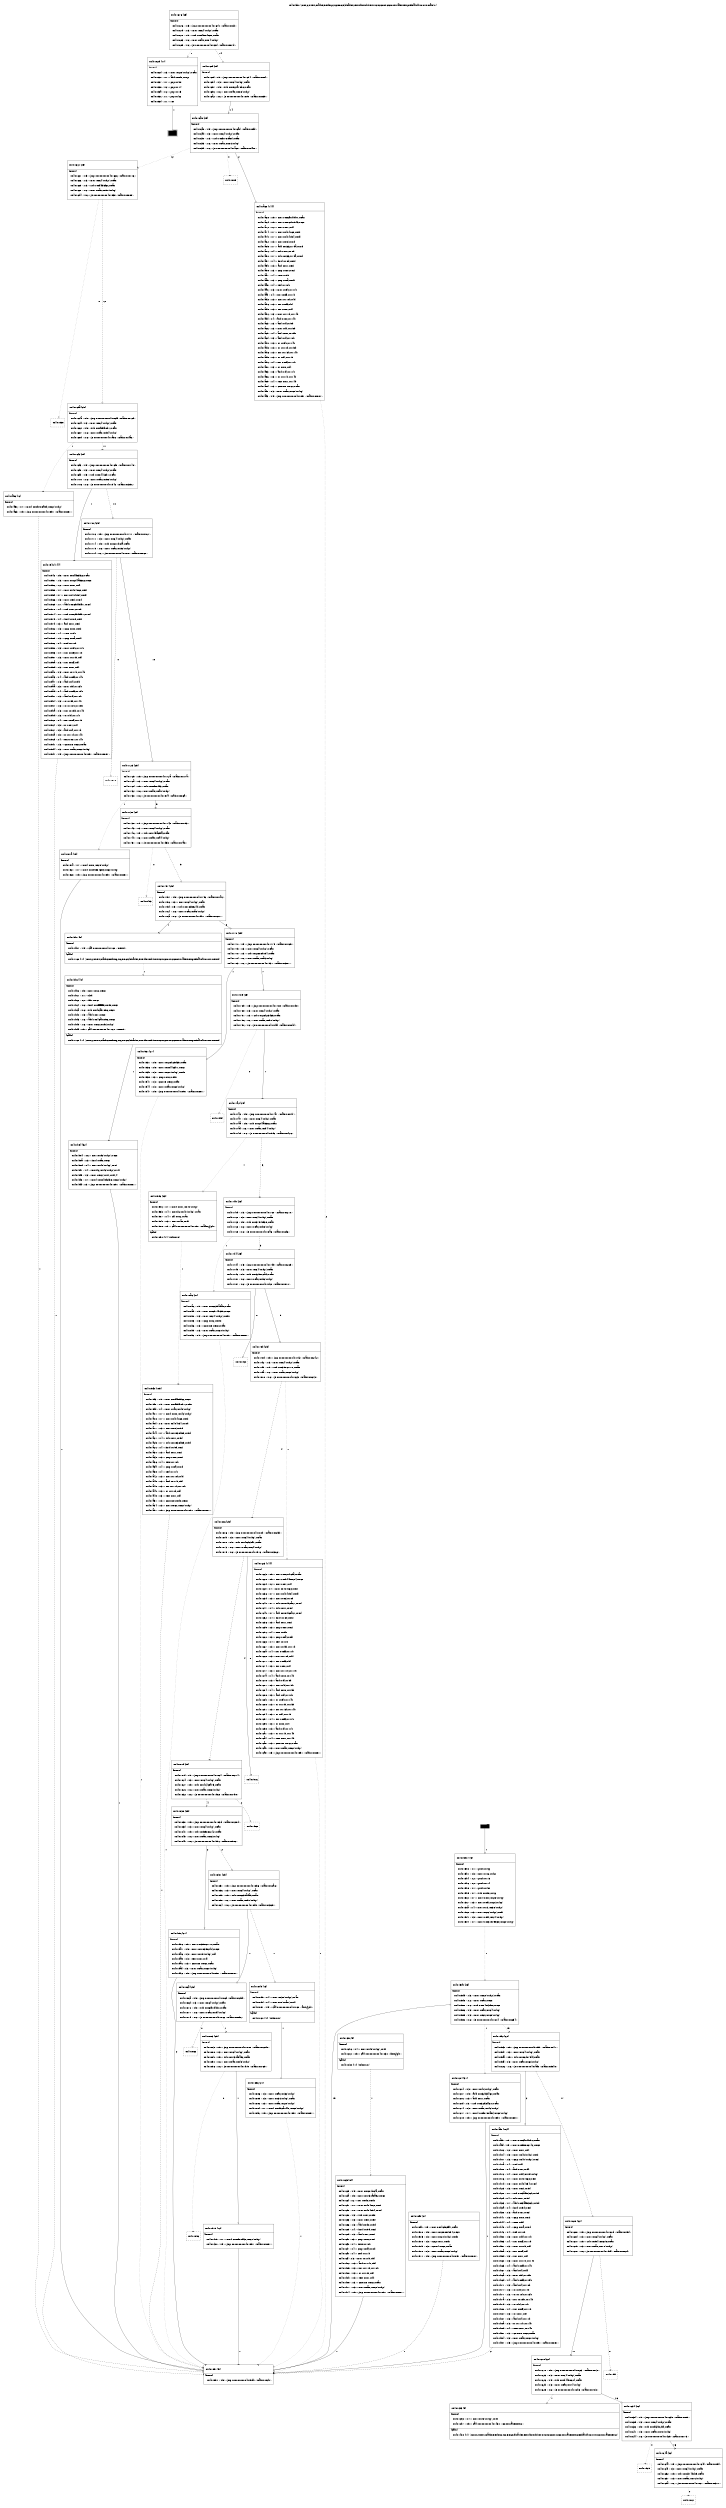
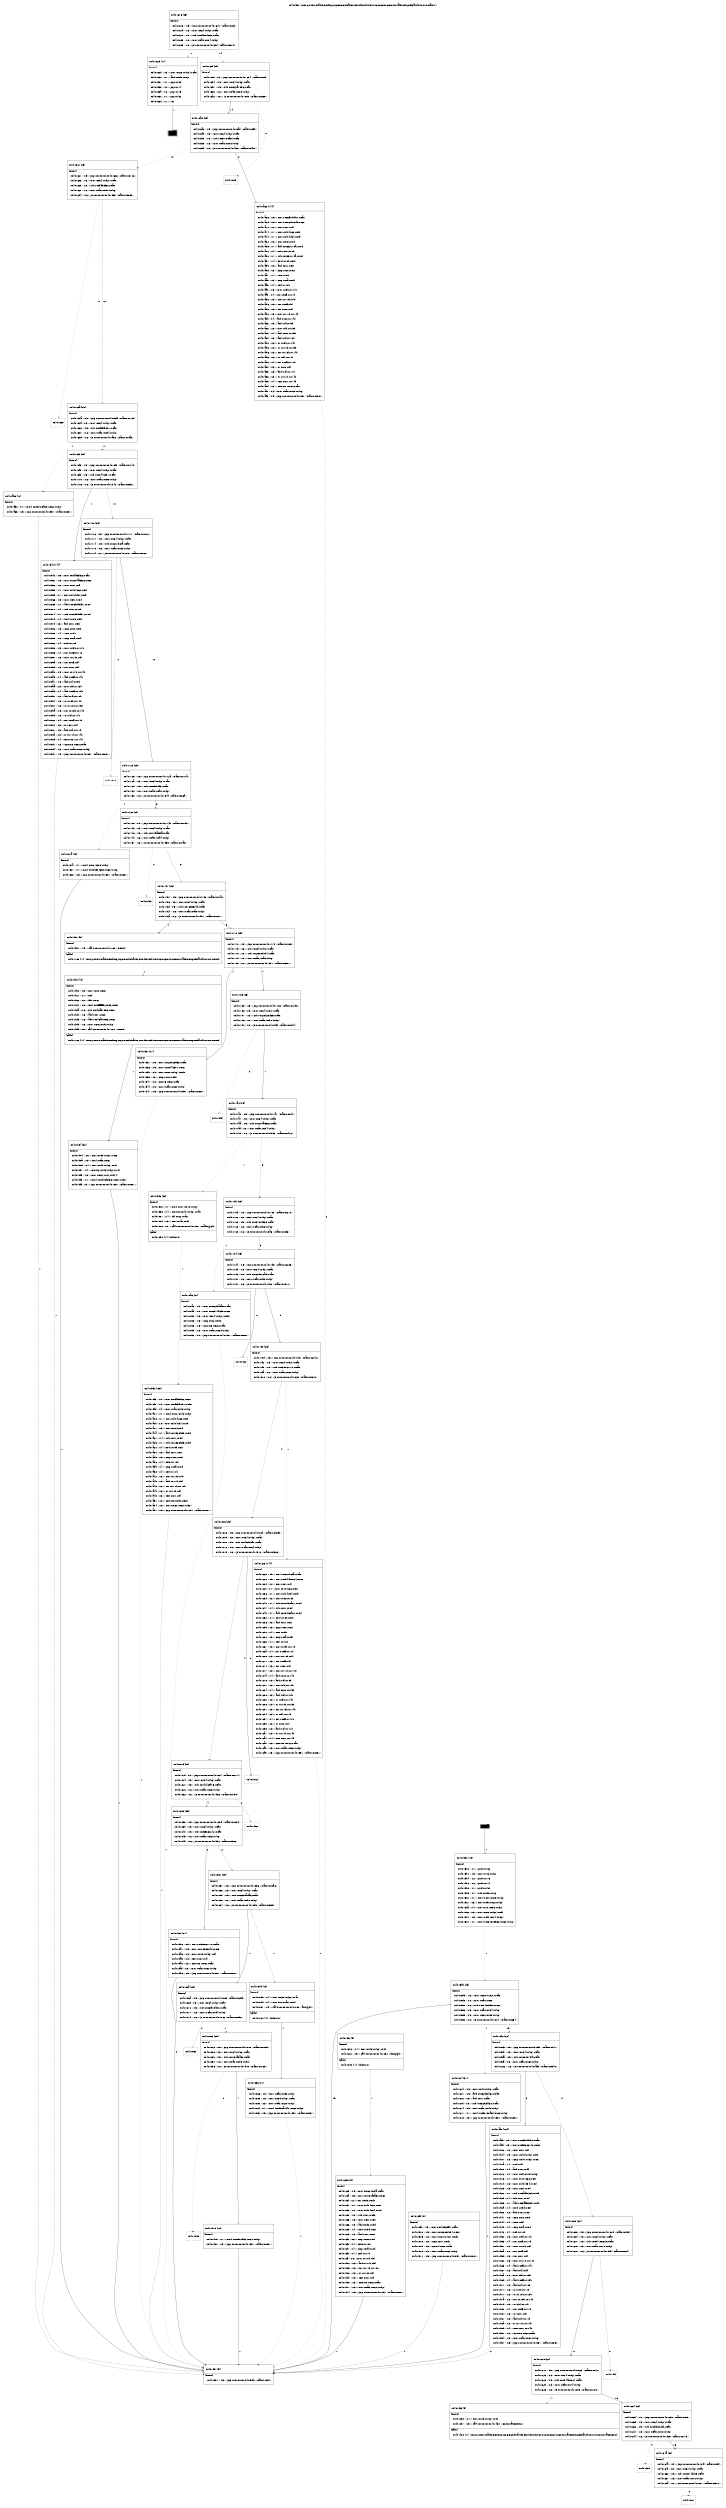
(228, 164) -> (264, 142)
